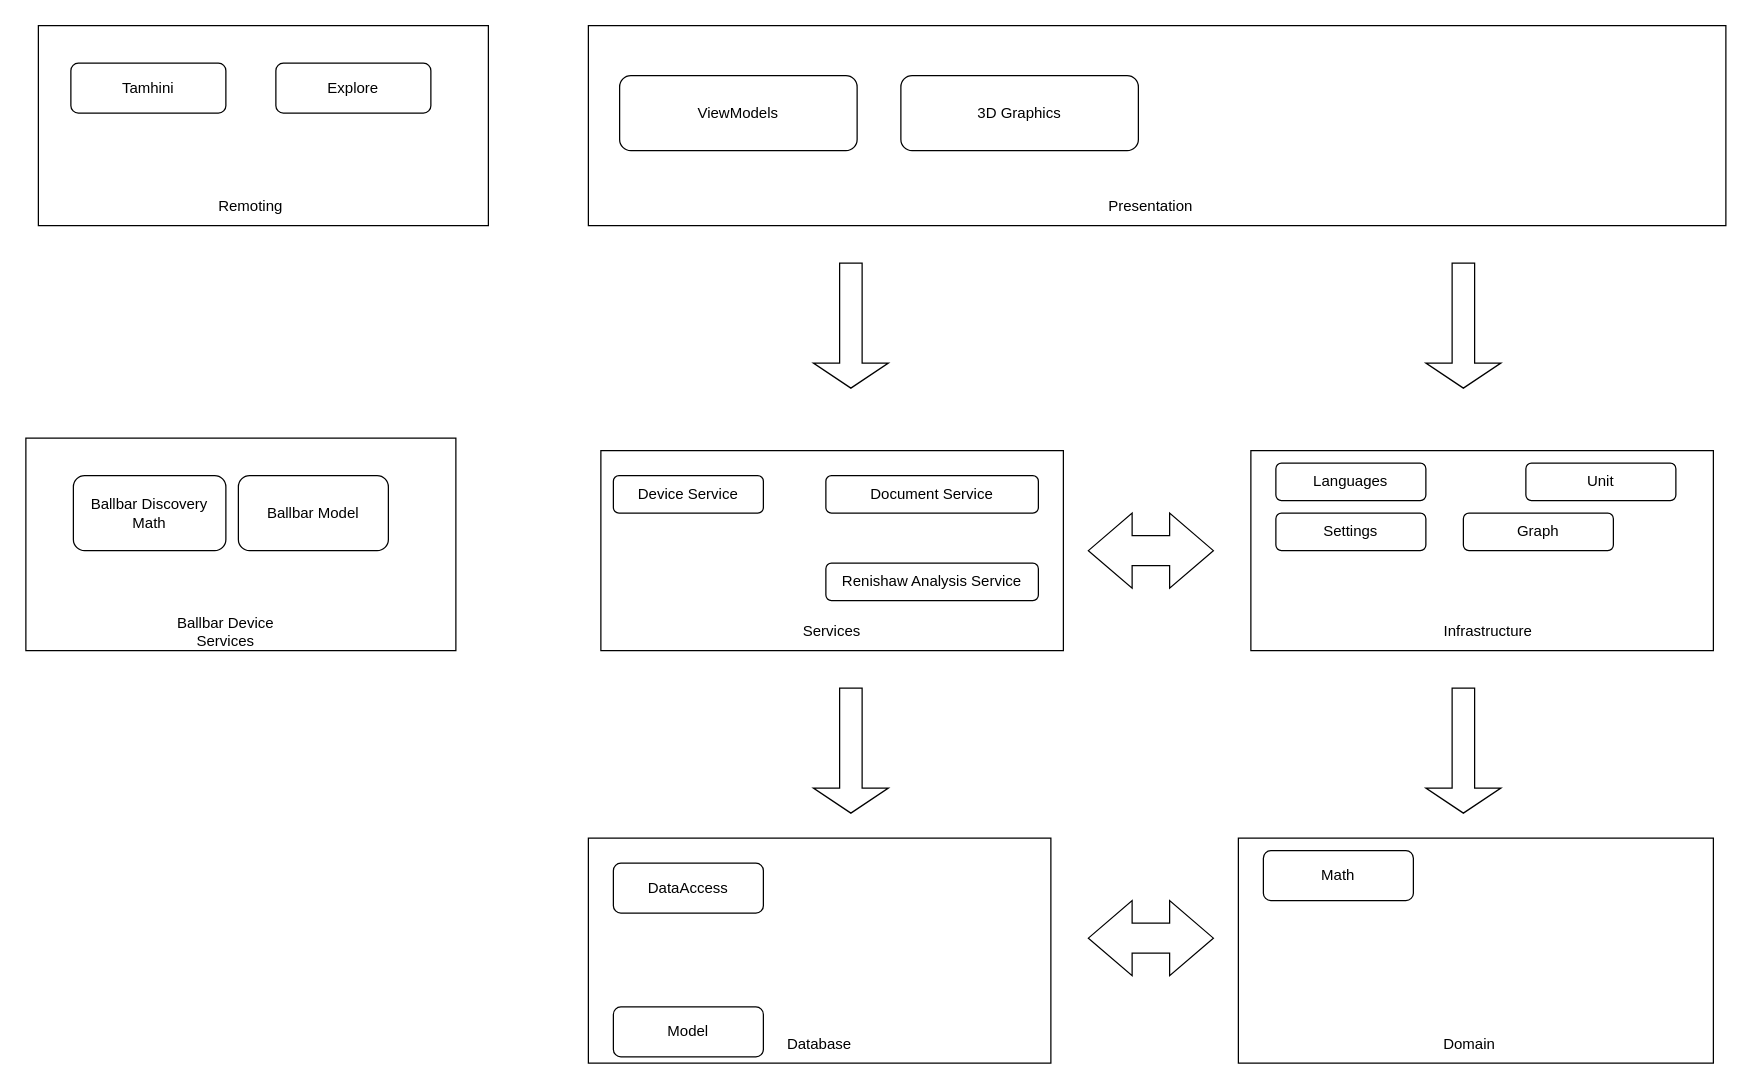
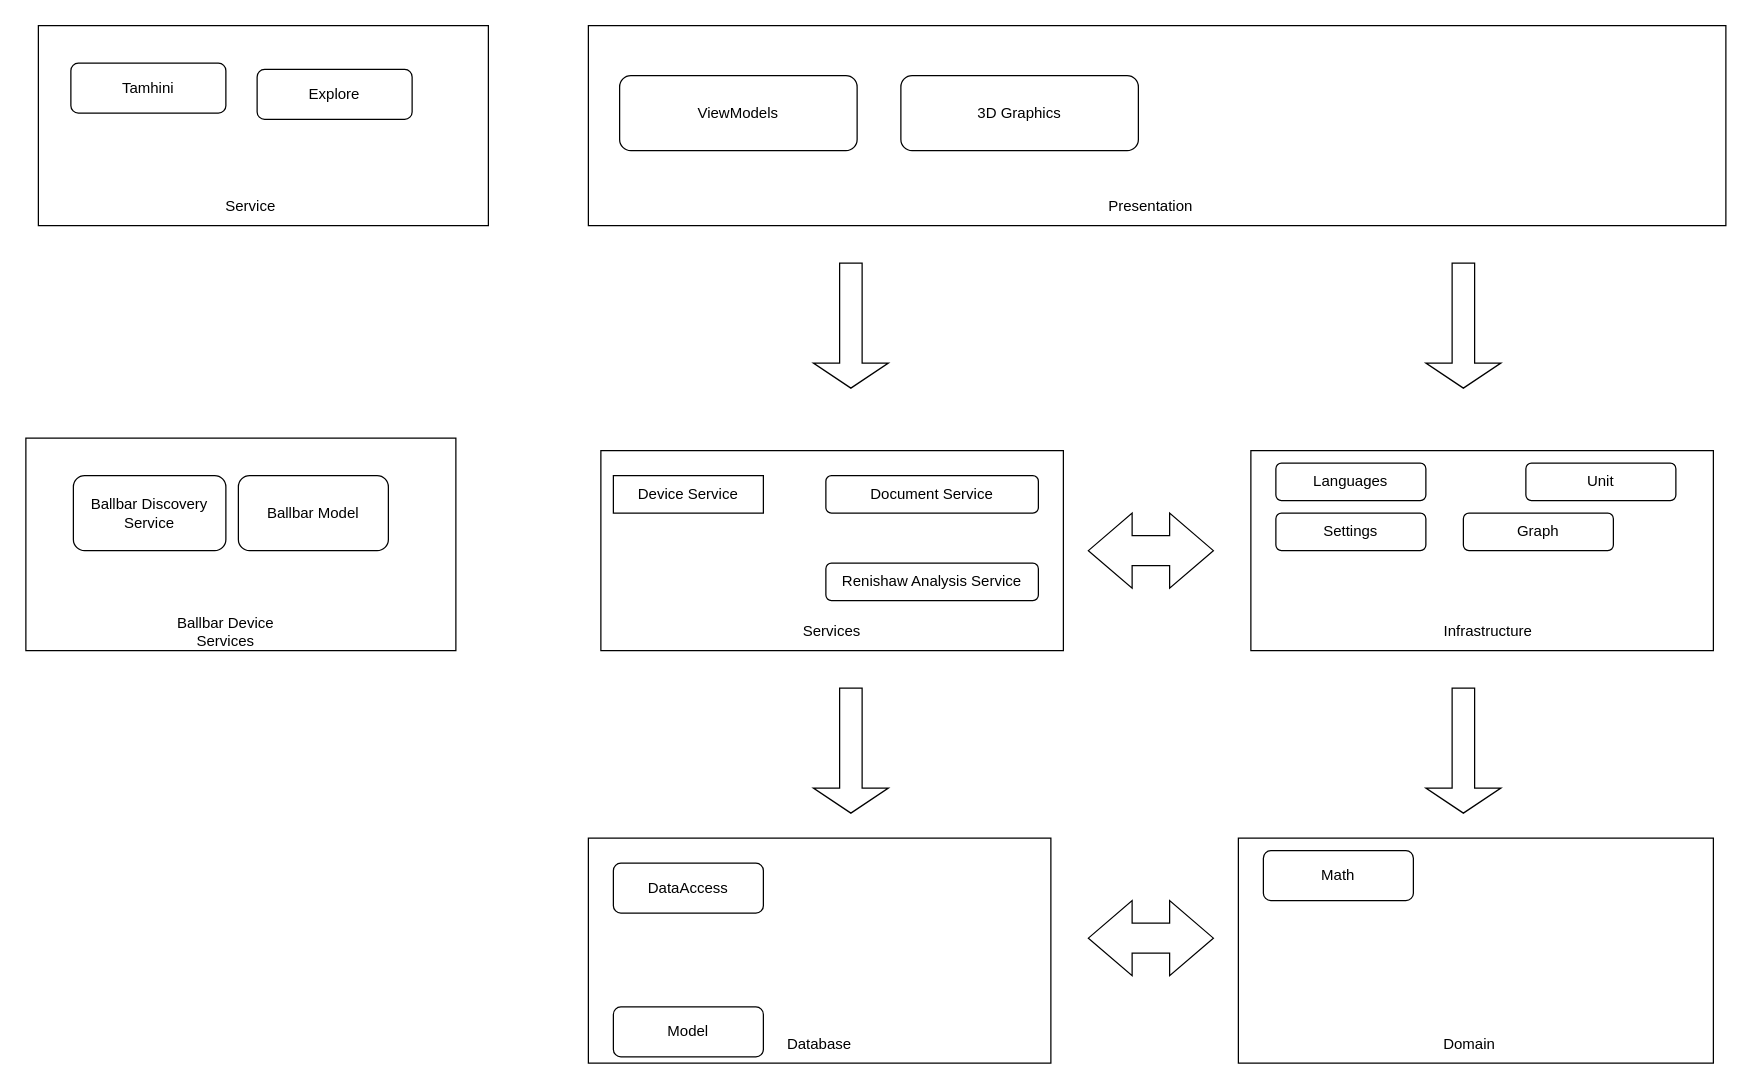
(353, 88) -> (334, 94)
(251, 207) -> (251, 207)
(688, 494) -> (688, 494)
(149, 513) -> (149, 513)
